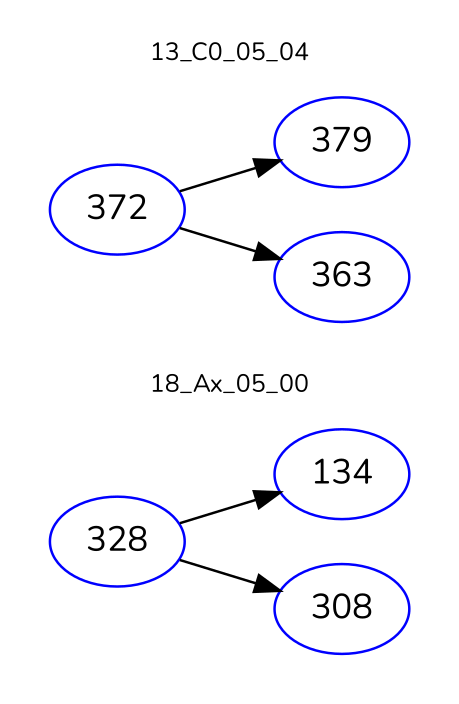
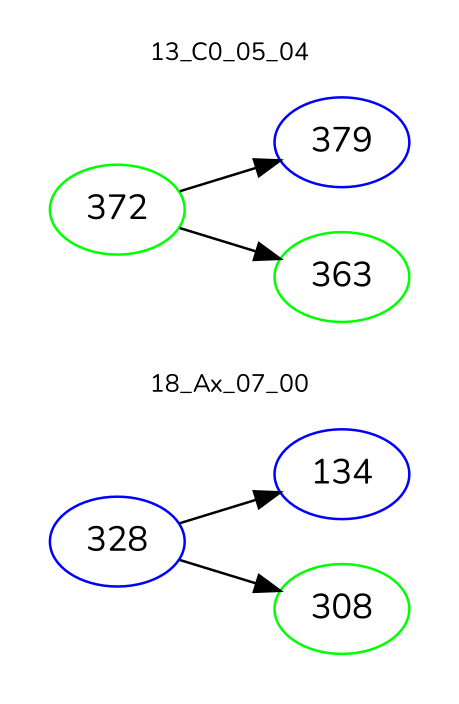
(117, 210) -> (117, 210)
(342, 277) -> (342, 277)
(230, 386) -> (230, 386)
(342, 609) -> (342, 609)
